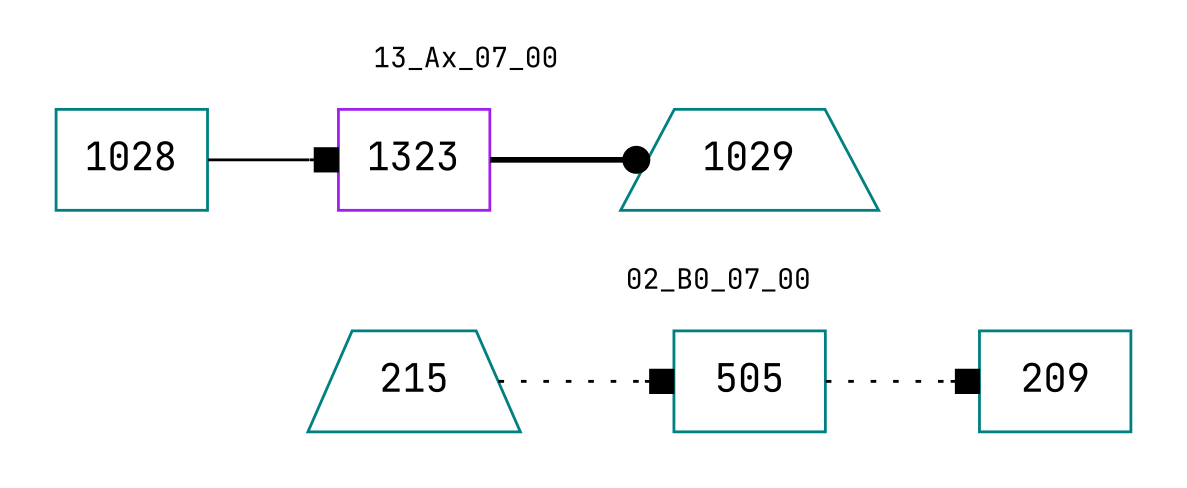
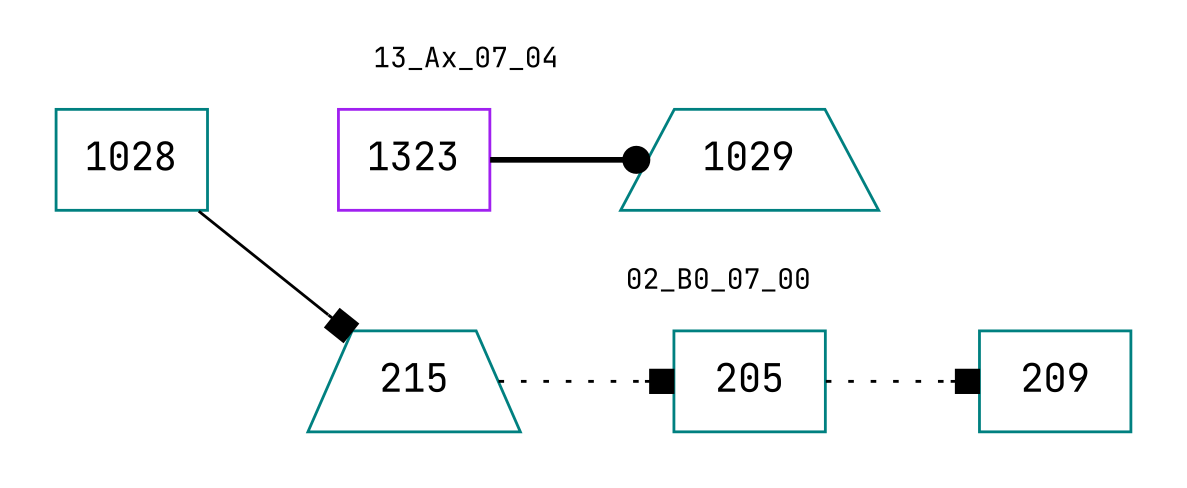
(467, 60) -> (467, 60)
(259, 160) -> (264, 263)
(750, 381) -> (750, 381)
